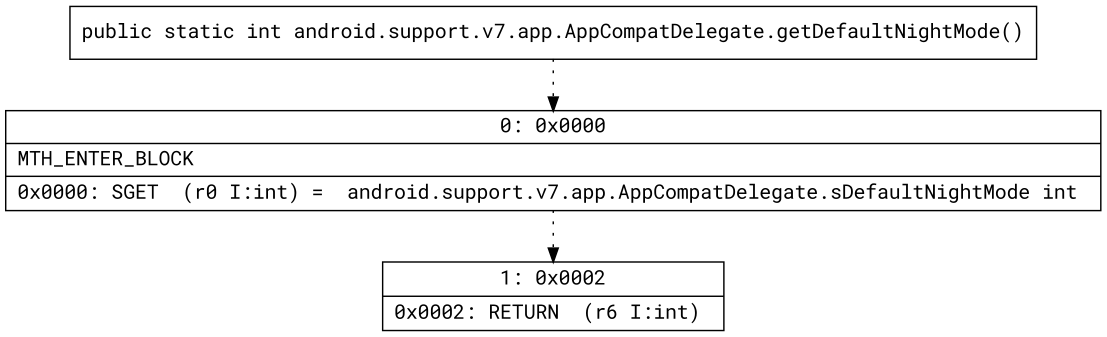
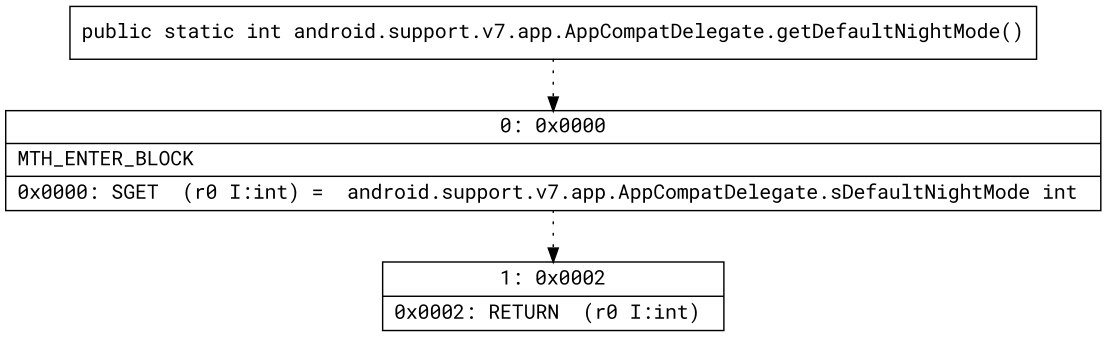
(553, 313) -> (553, 313)
